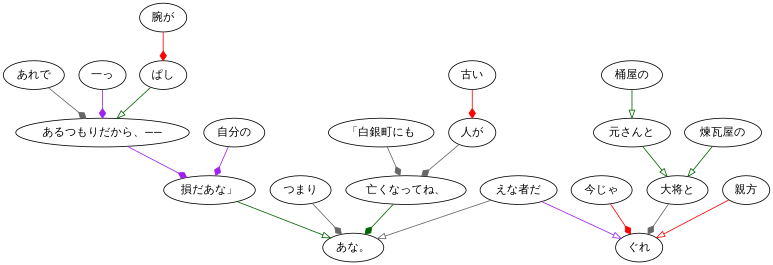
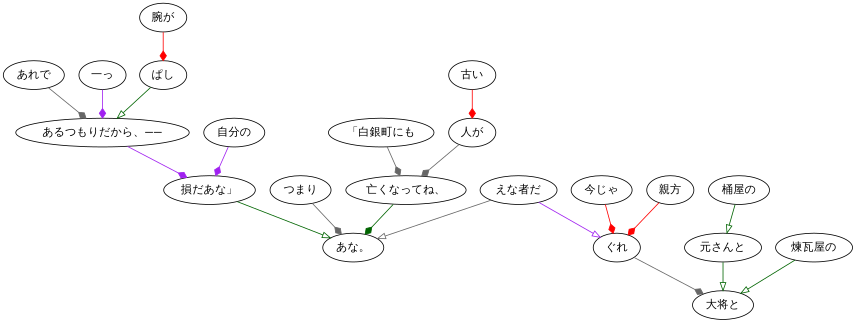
(661, 215) -> (664, 273)
(696, 217) -> (647, 215)
